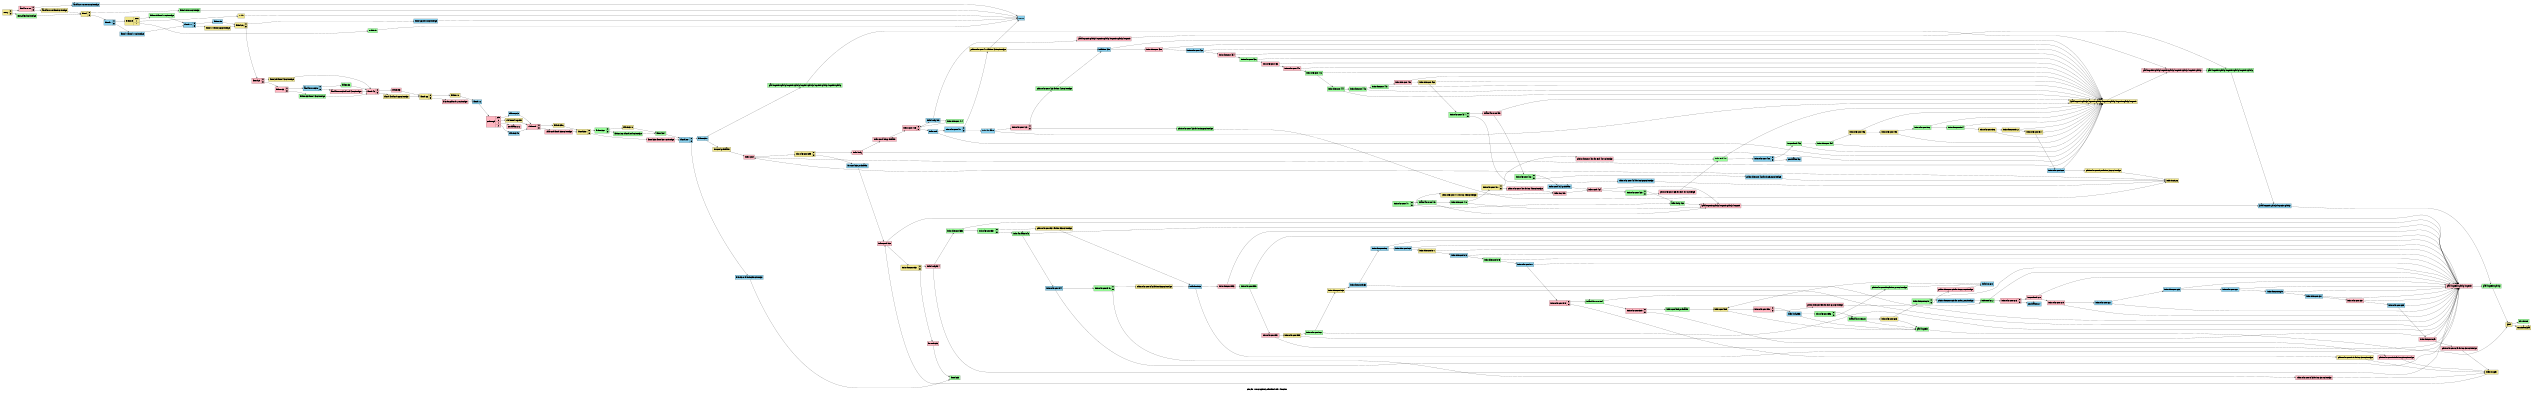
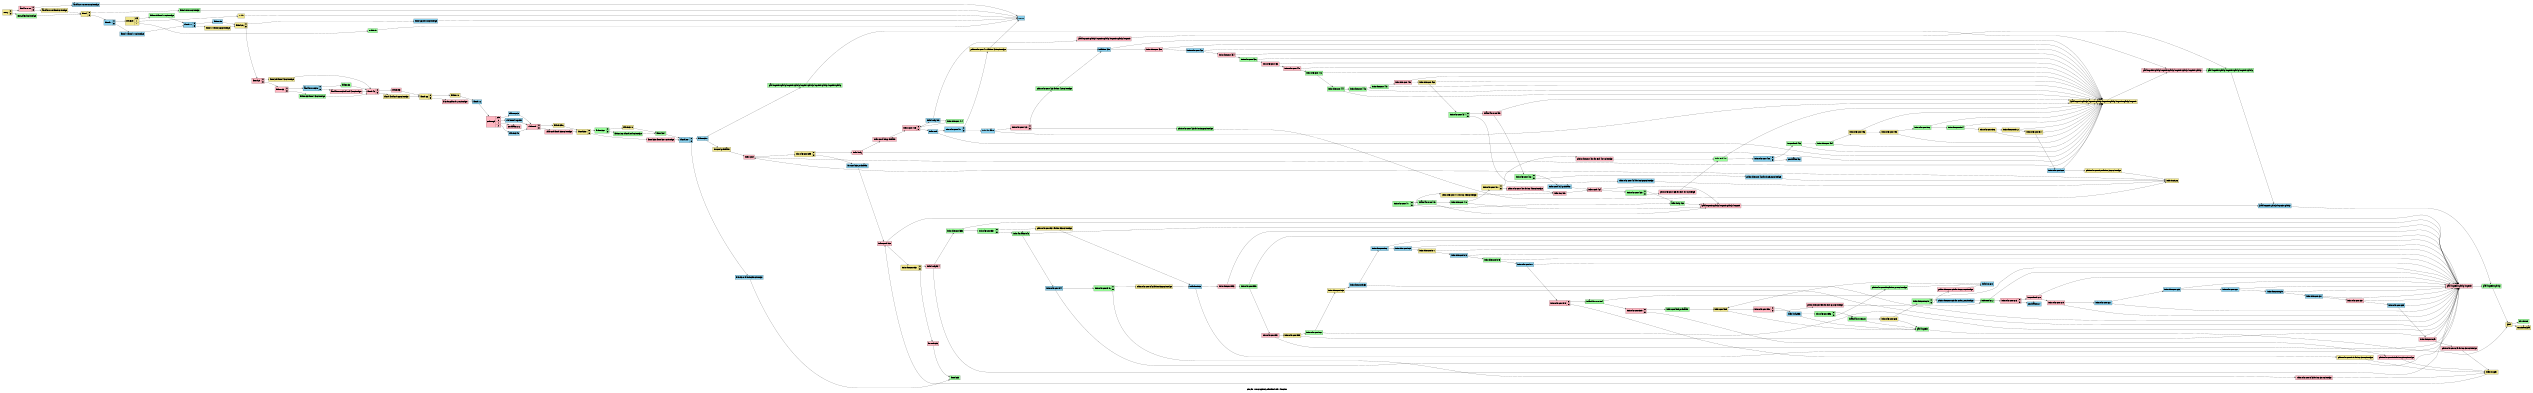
(137, 18) -> (137, 18)
(514, 120) -> (514, 120)
